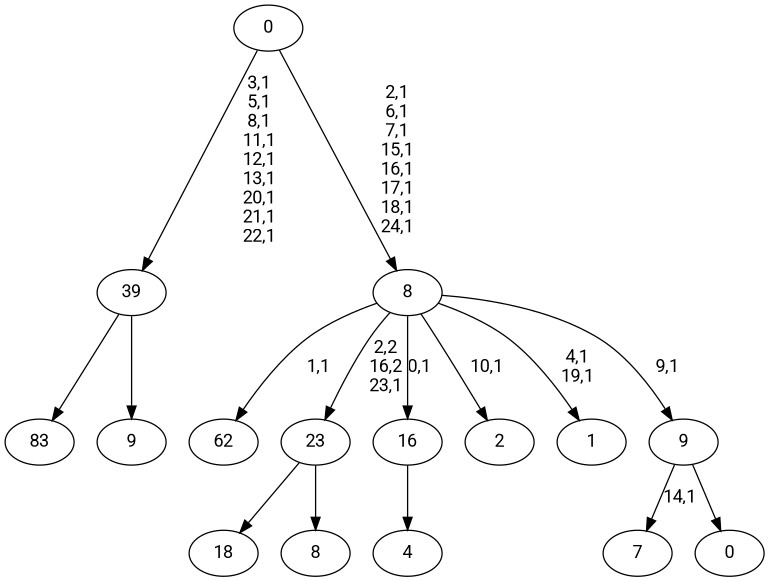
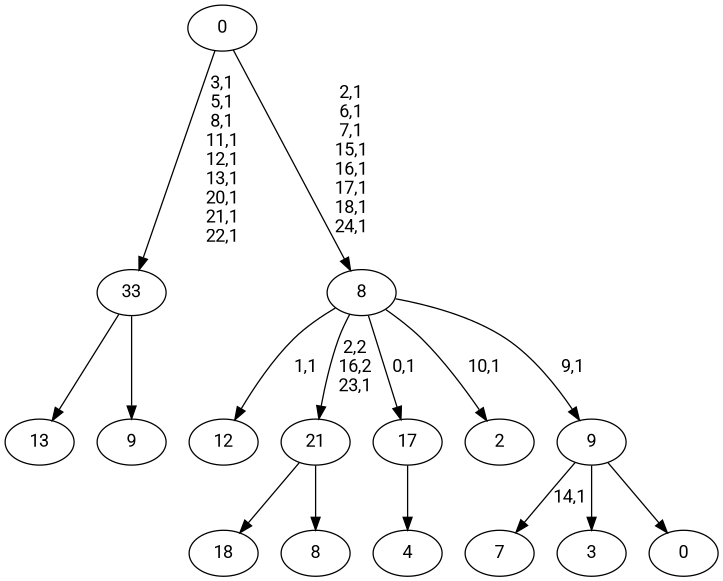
(132, 293) -> (132, 293)
(40, 442) -> (40, 442)
(224, 442) -> (224, 442)
(316, 442) -> (316, 442)
(408, 442) -> (408, 442)
(592, 442) -> none
none -> (592, 553)
